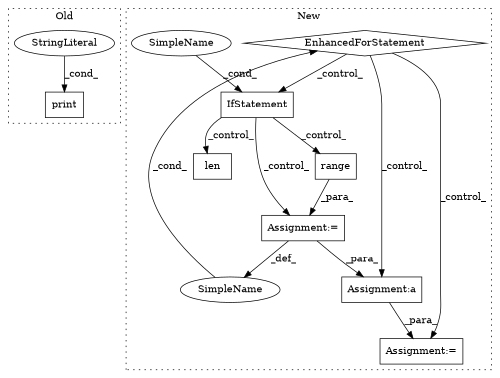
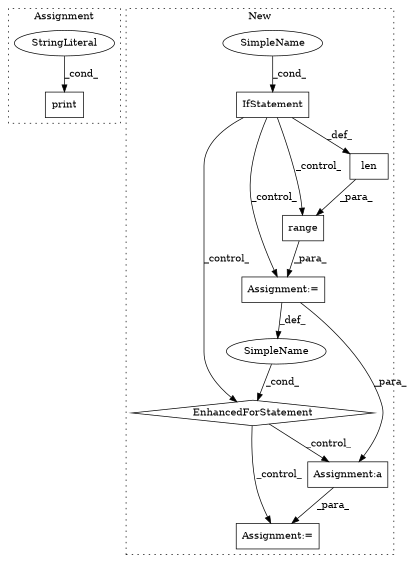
(64, 17) -> (64, 17)
(316, 71) -> (204, 253)
(231, 136) -> (340, 136)
none -> (339, 195)
